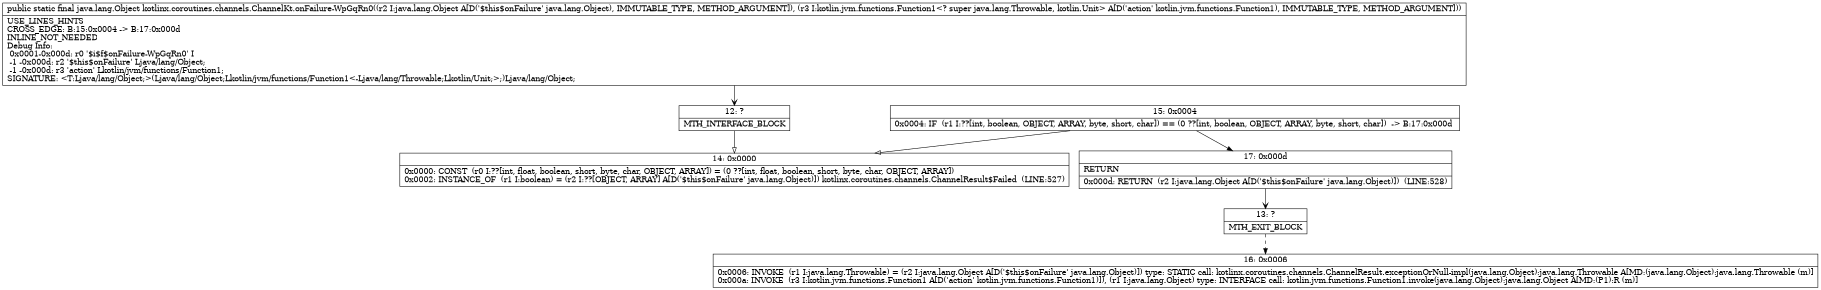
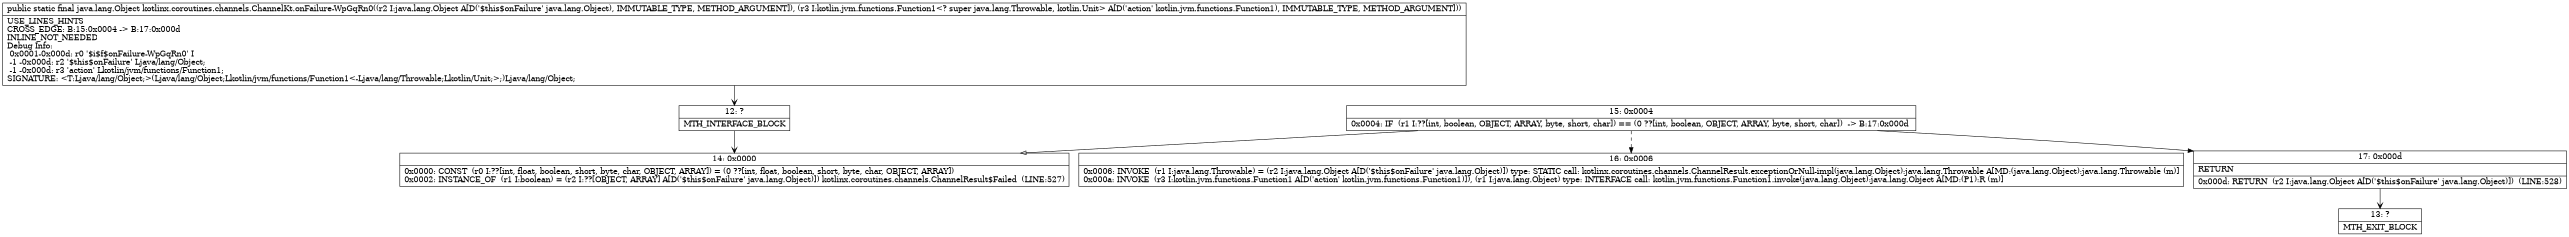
(734, 139) -> (734, 139)
(1266, 241) -> (1631, 139)
